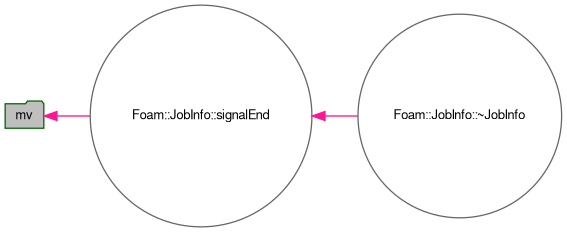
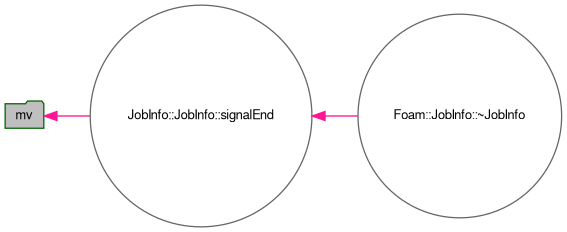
(201, 116) -> (201, 116)
